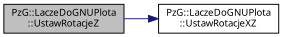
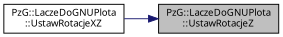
(136, 19) -> (136, 19)
